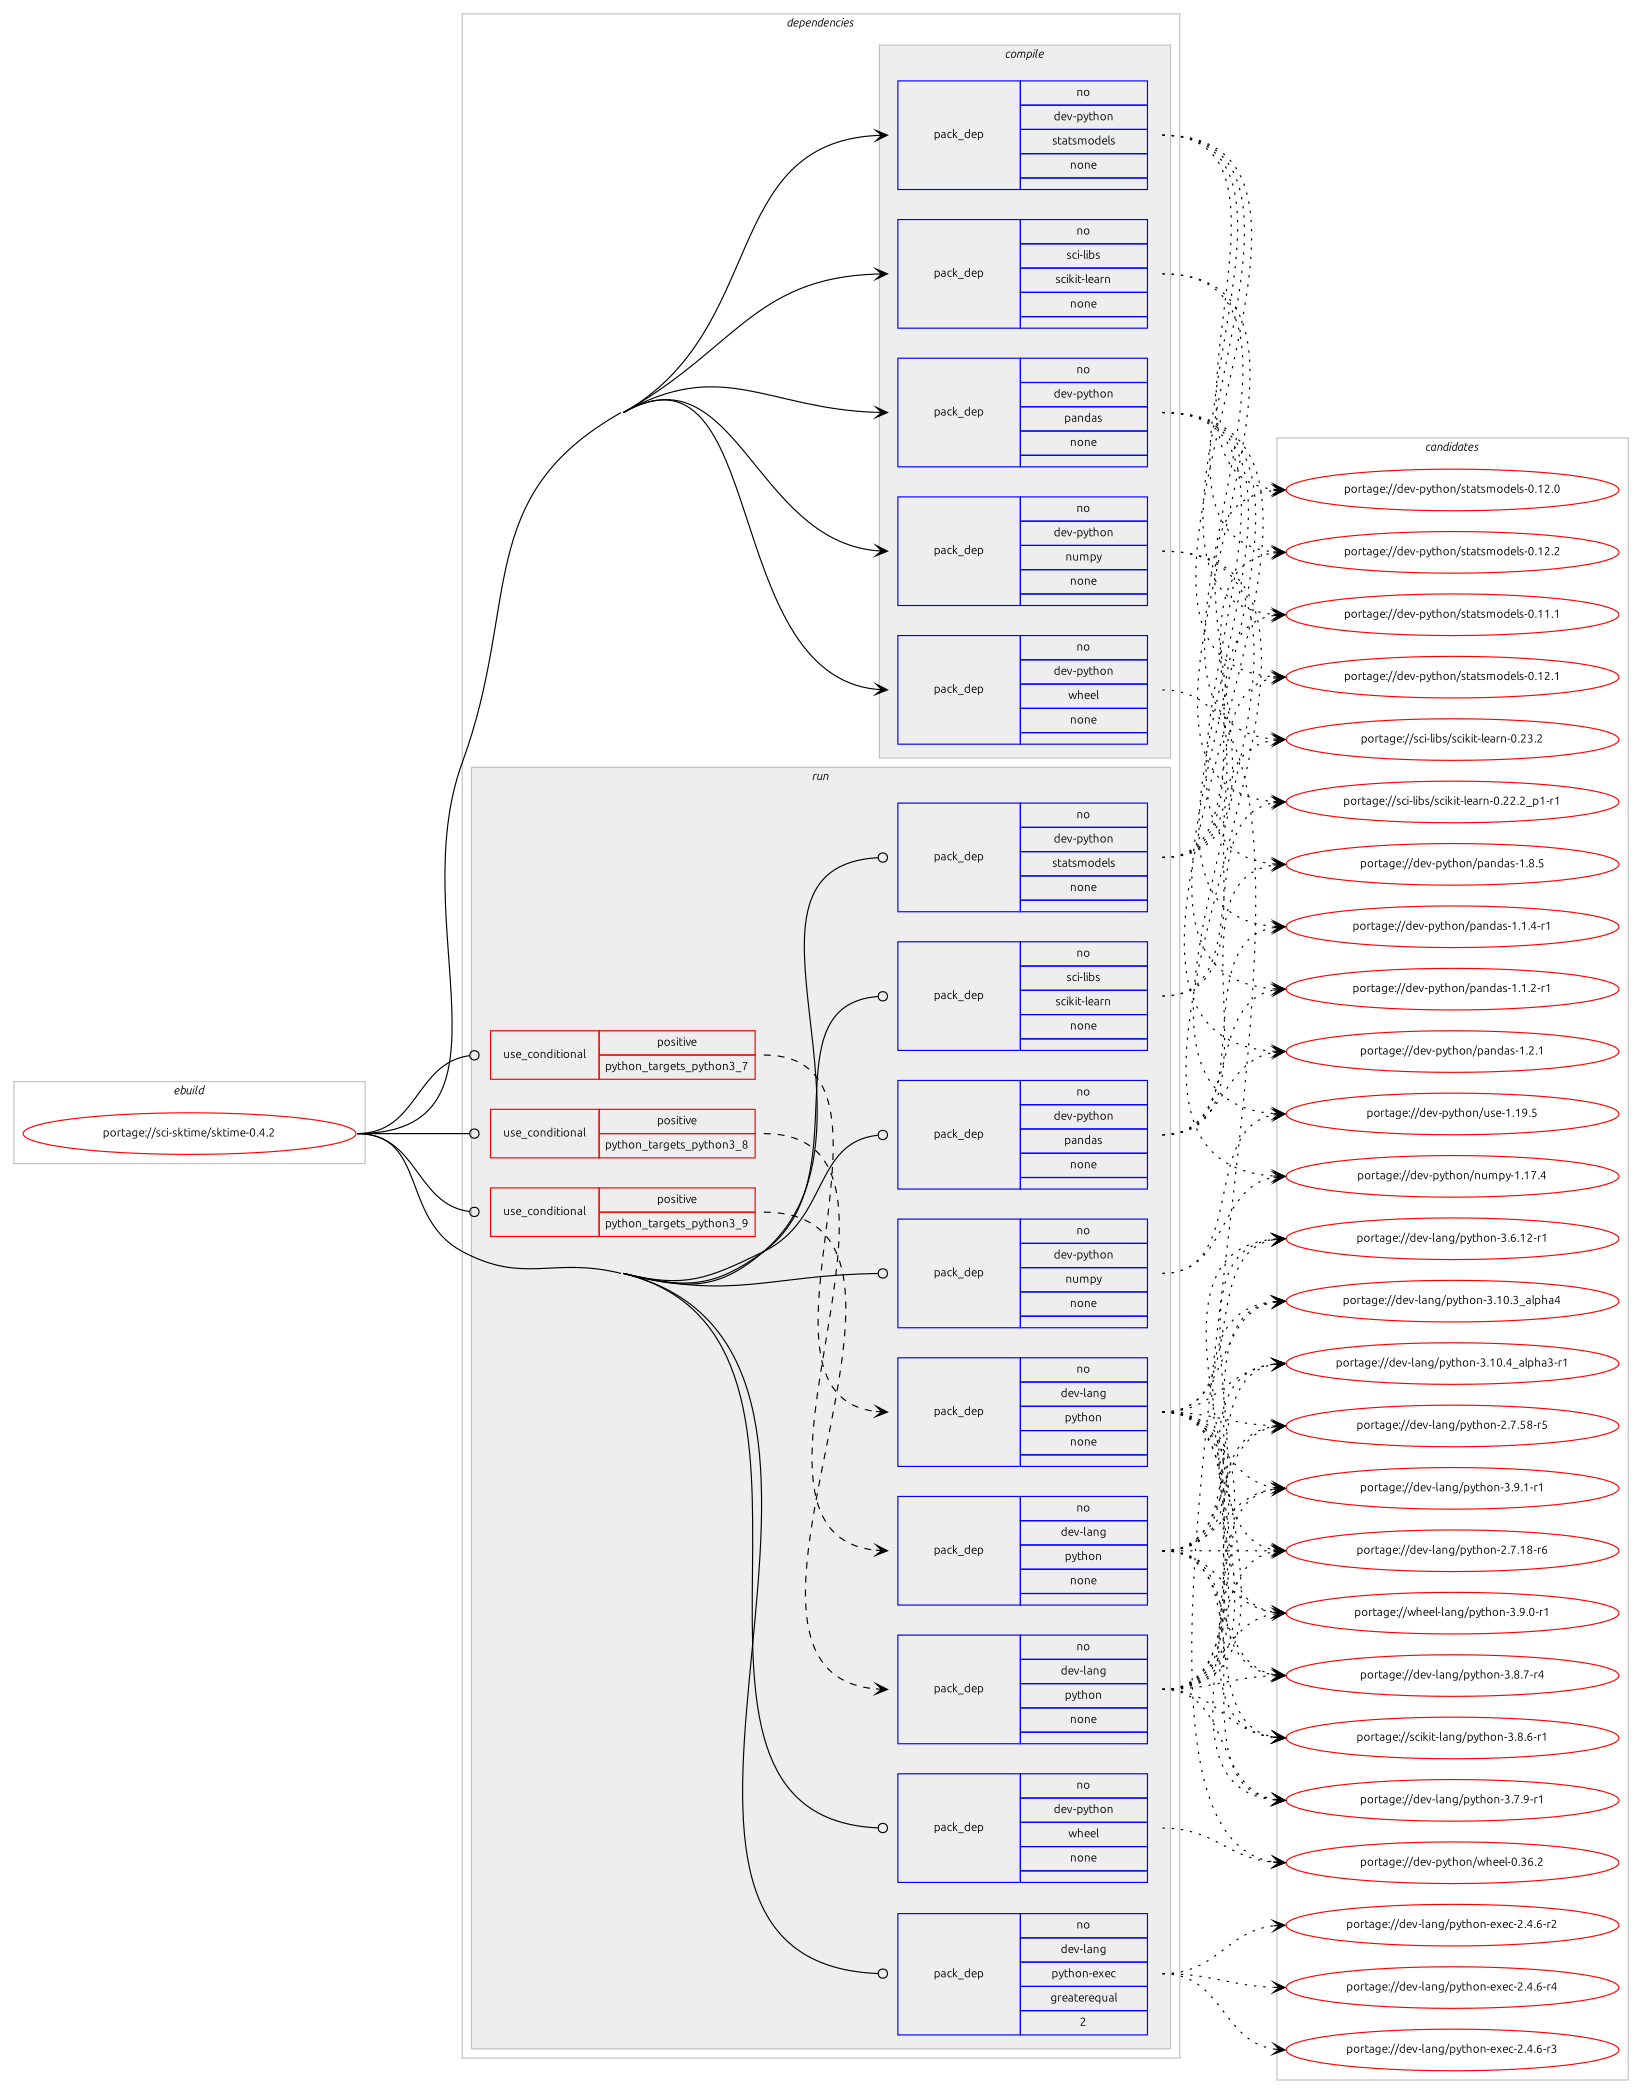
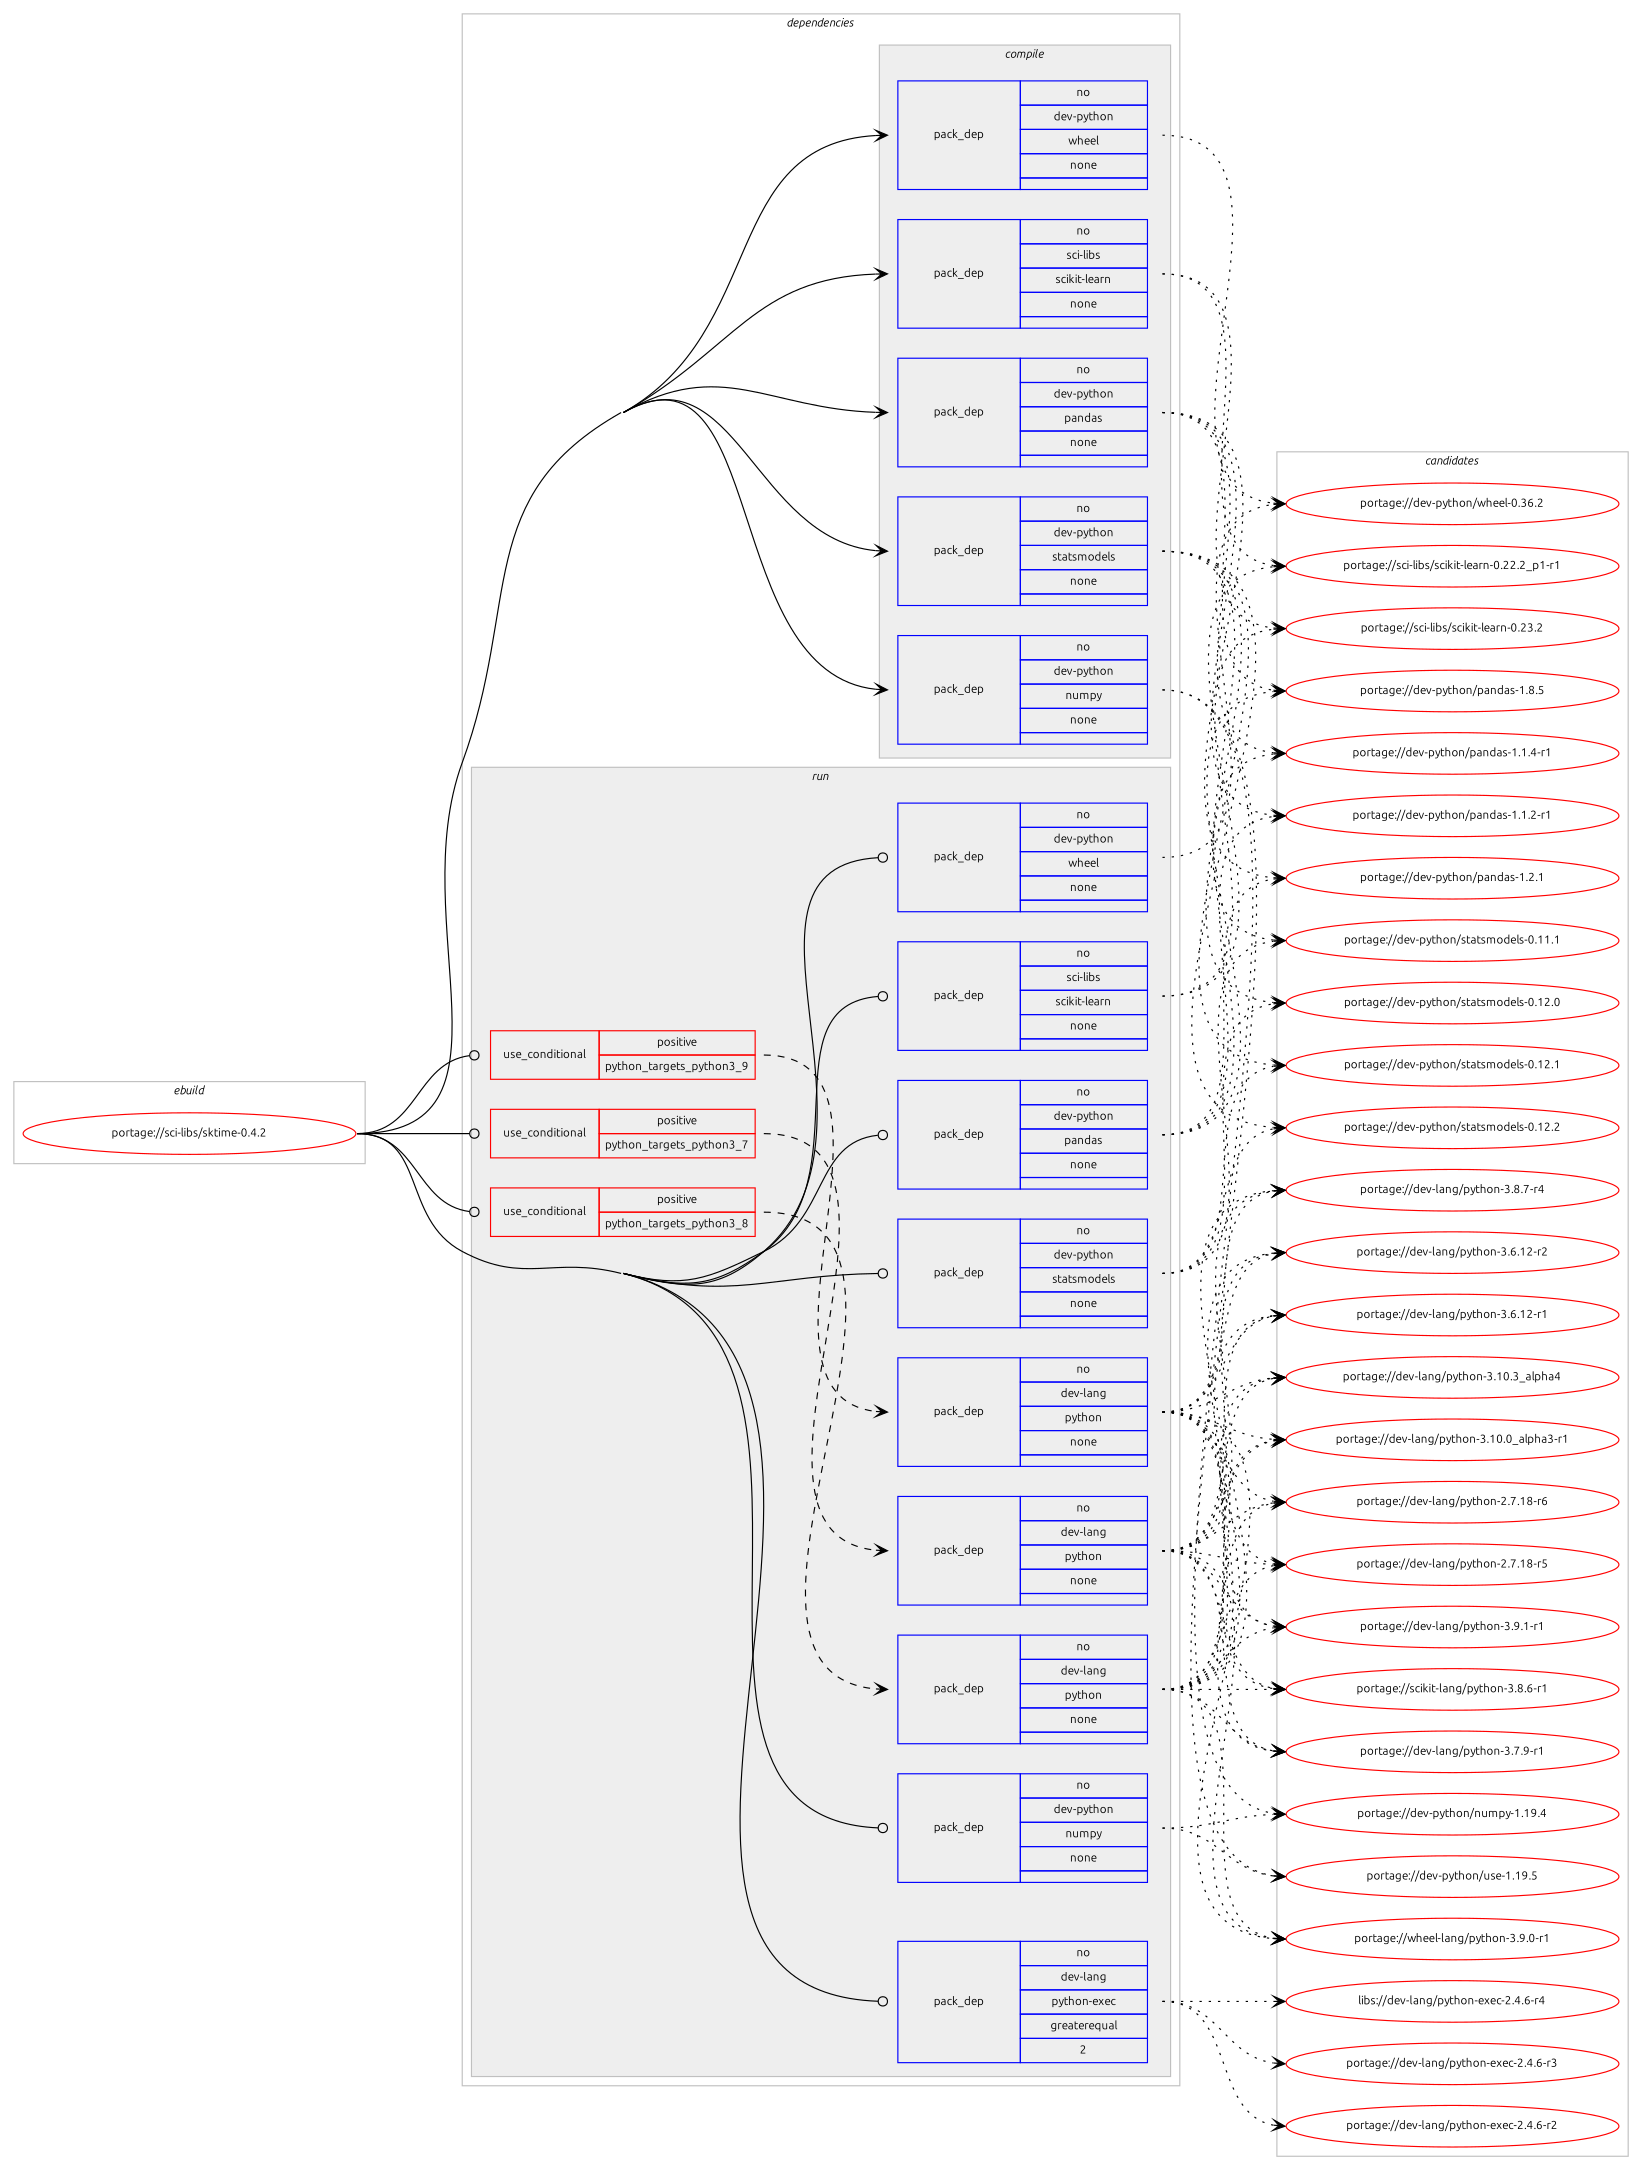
(190, 1134) -> (190, 1134)
(1453, 1176) -> (1453, 1814)
none -> (1453, 1253)
(1453, 1364) -> (1453, 1440)
(1453, 1426) -> (1453, 1565)
(1453, 1988) -> (1453, 2001)
